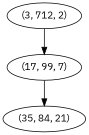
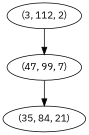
(44, 16) -> (44, 16)
(44, 67) -> (44, 67)
